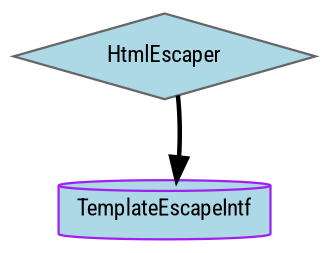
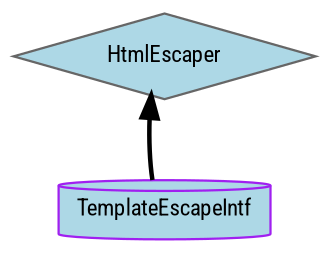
(180, 126) -> (150, 149)
